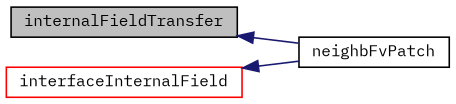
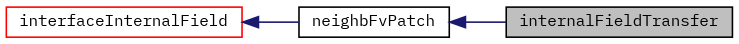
(276, 40) -> (486, 22)
